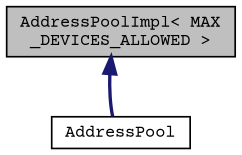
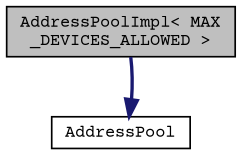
(110, 95) -> (132, 78)
